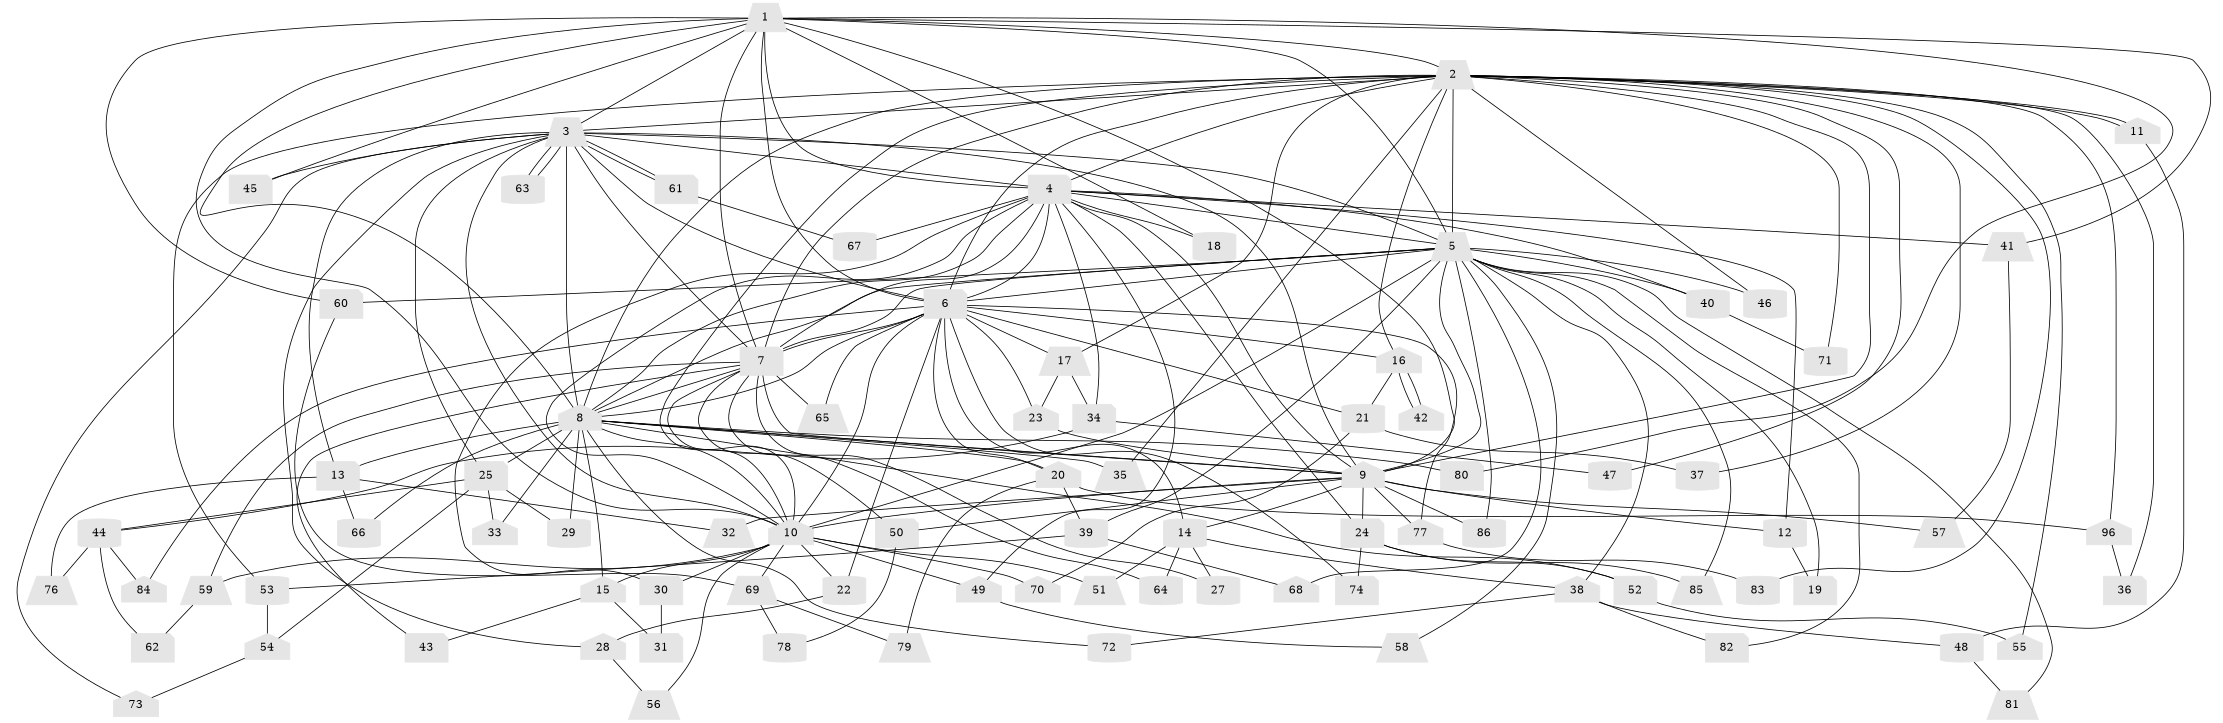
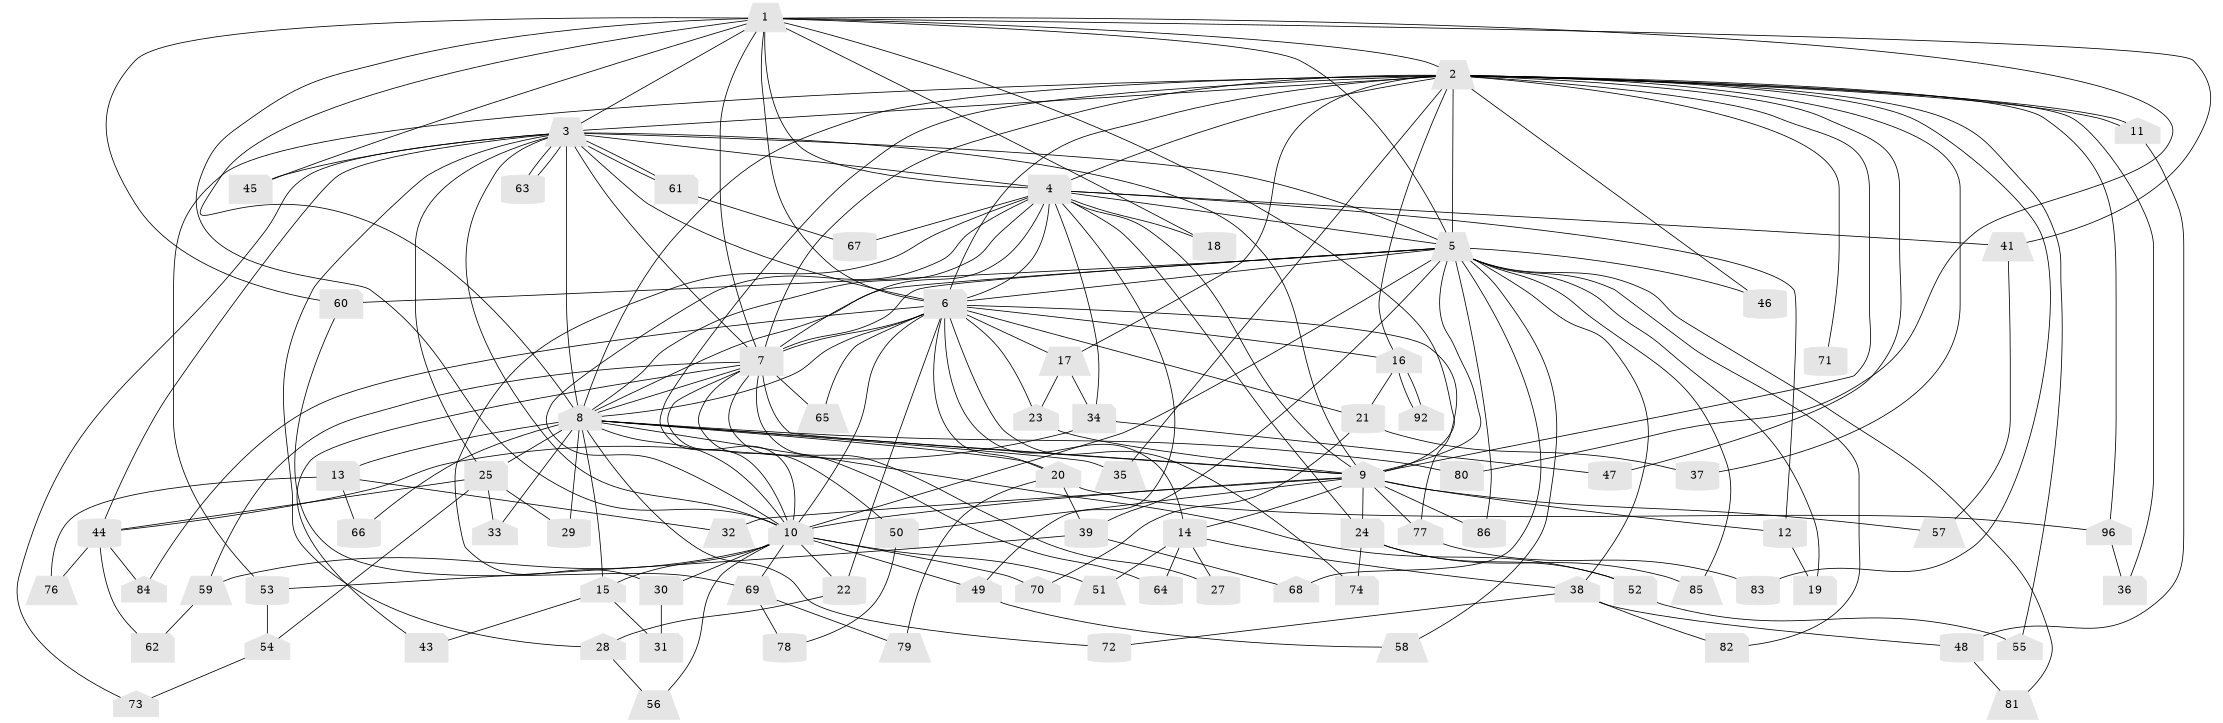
(331, 221) -> (272, 252)
(1708, 304) -> none
(1421, 419) -> (1421, 419)
